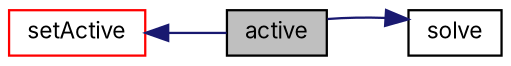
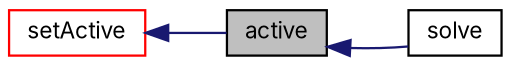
(357, 18) -> (379, 48)
